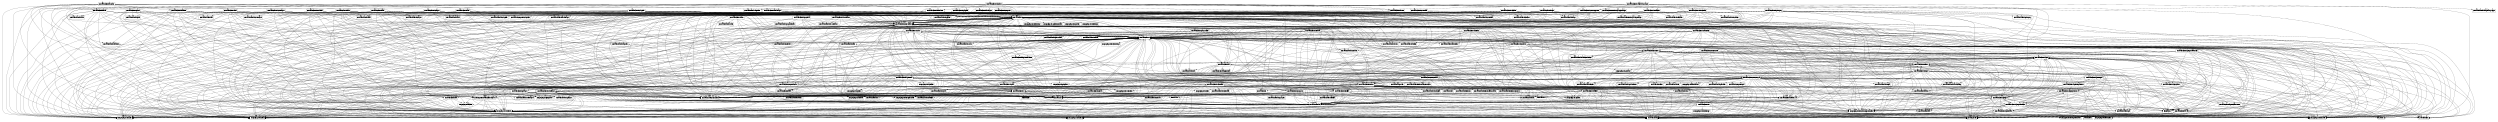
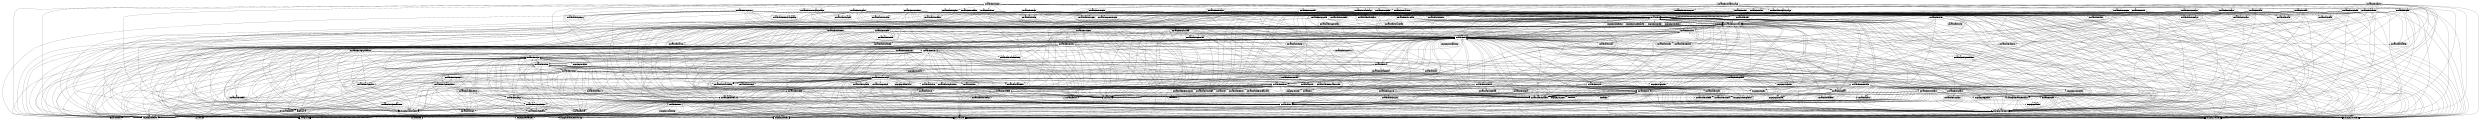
(133, 18) -> none
(1651, 51) -> (929, 51)
none -> (580, 64)
(1861, 111) -> (409, 111)
